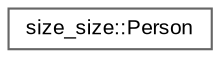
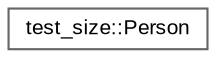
(110, 29) -> (108, 29)
